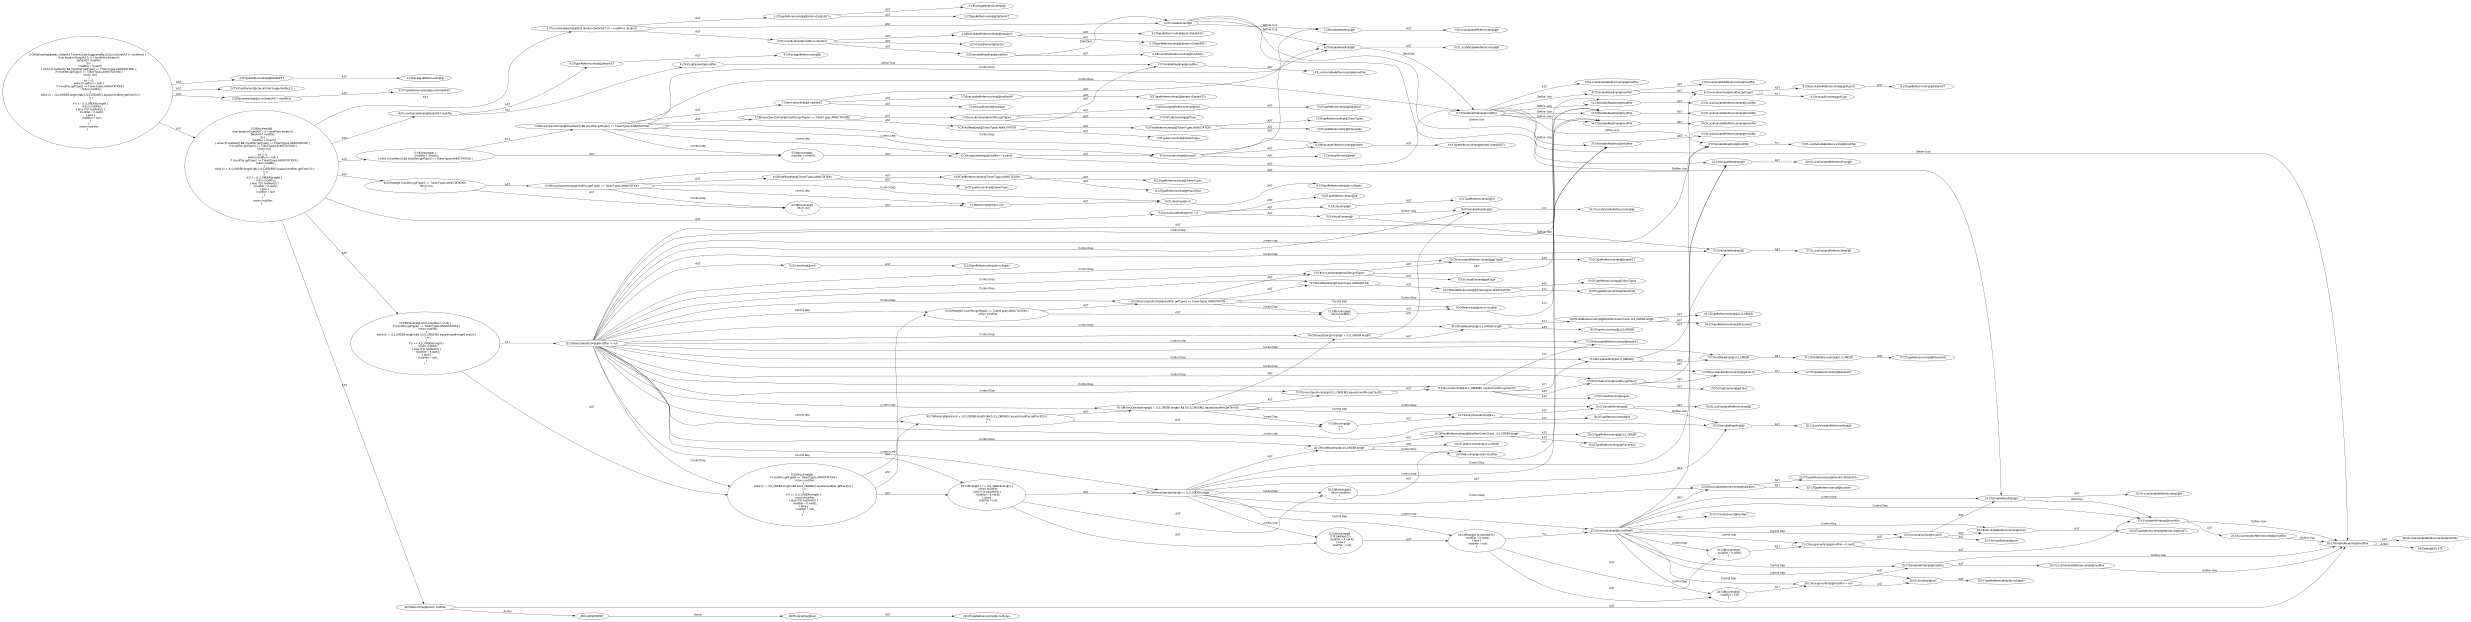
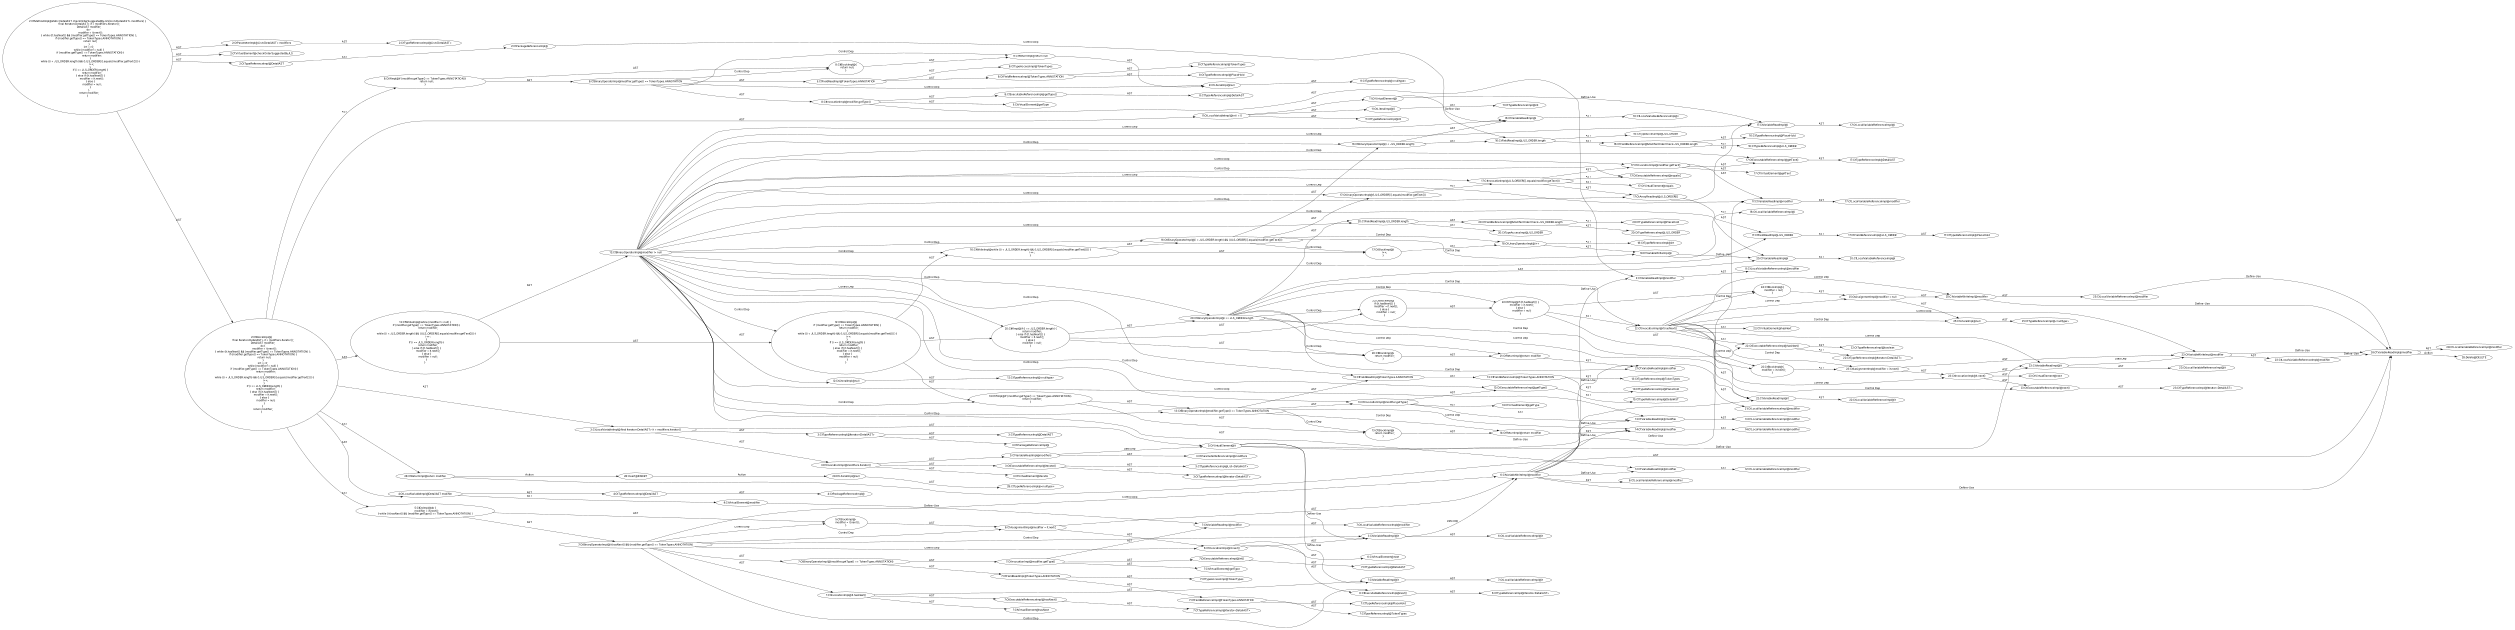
(1666, 93) -> (1326, 93)
(1026, 326) -> (1053, 46)
(1409, 451) -> (1359, 343)
